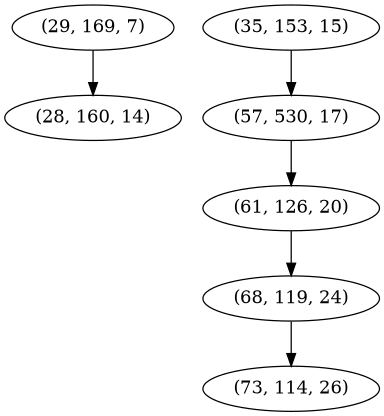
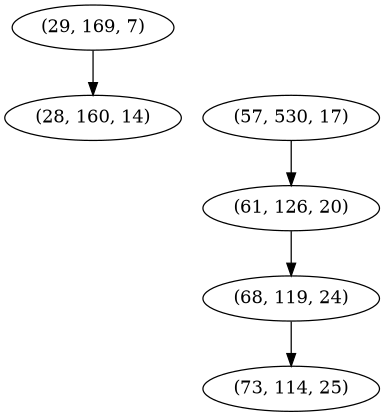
(291, 28) -> none
(291, 389) -> (291, 389)
